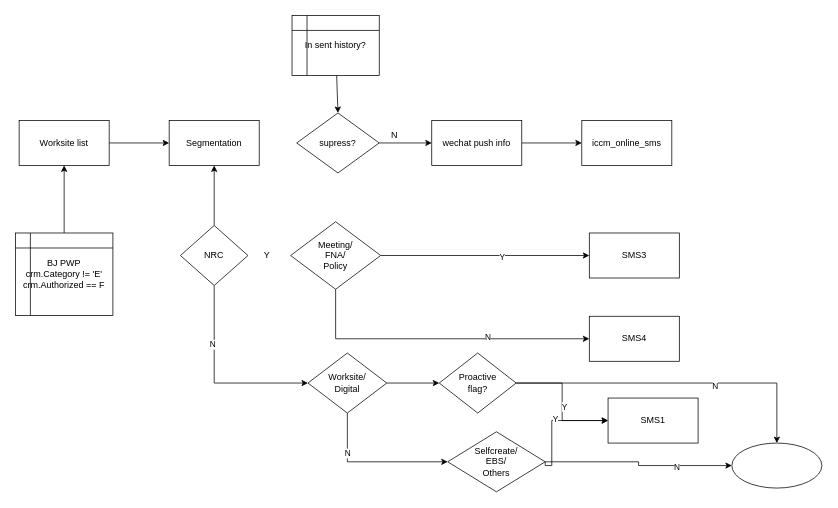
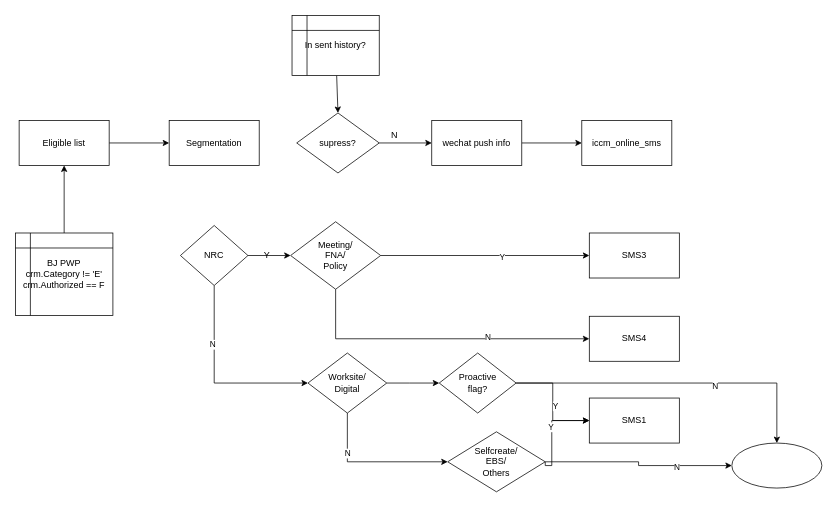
(64, 143) -> (64, 143)
(214, 198) -> (266, 255)
(653, 420) -> (634, 420)
